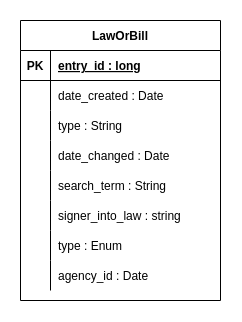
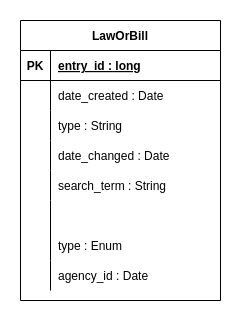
(136, 216) -> none
